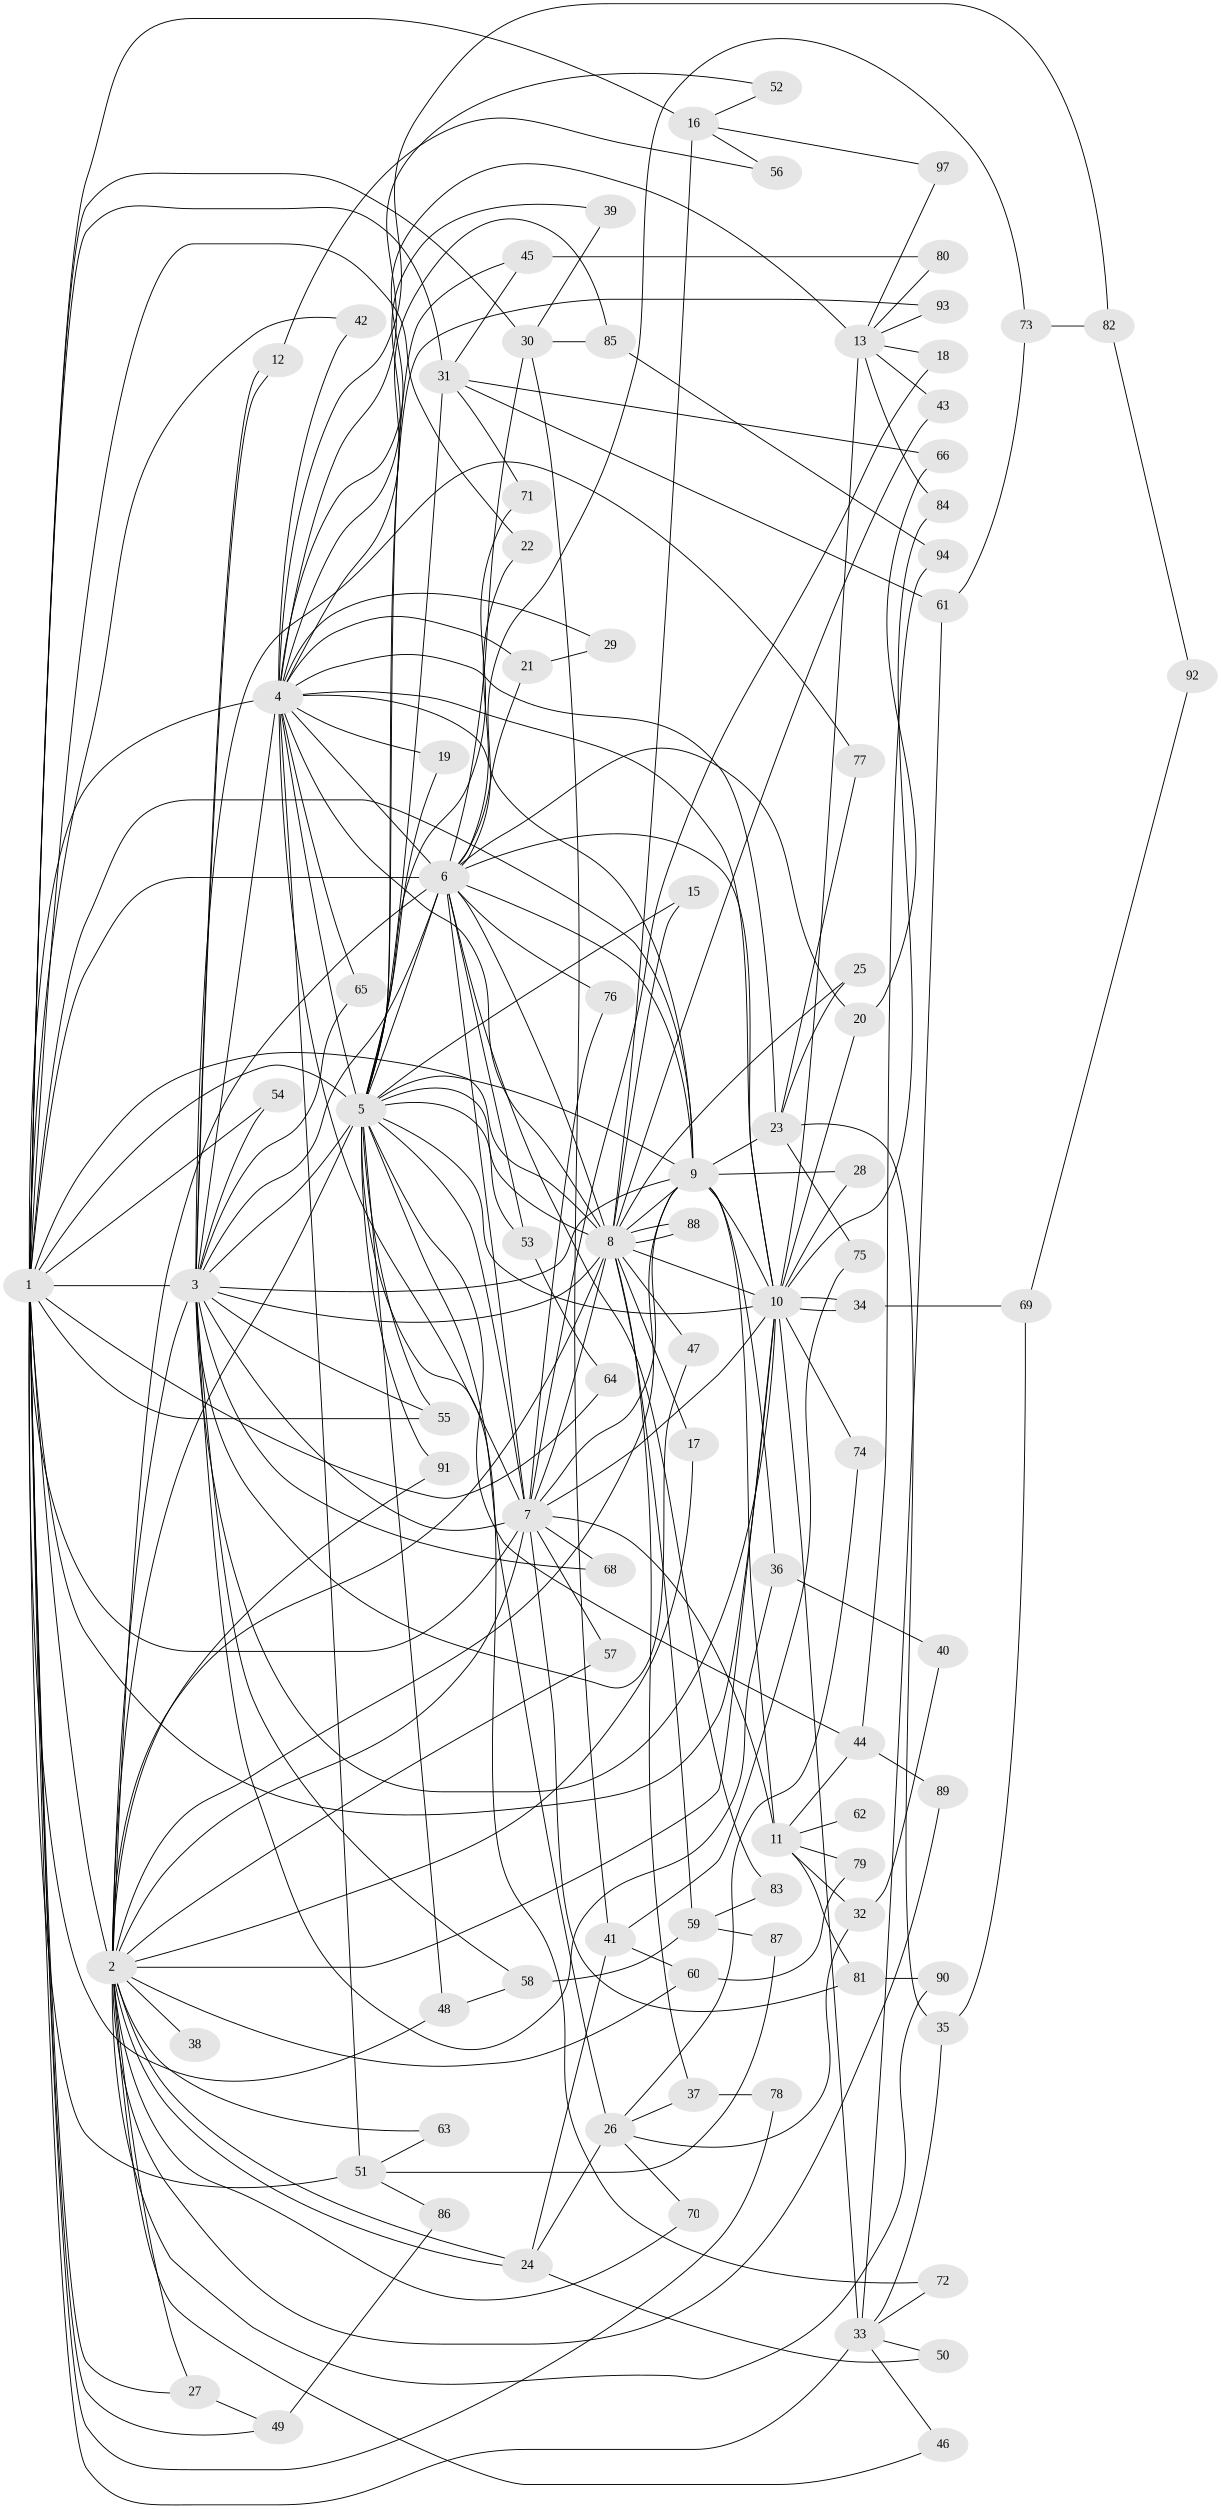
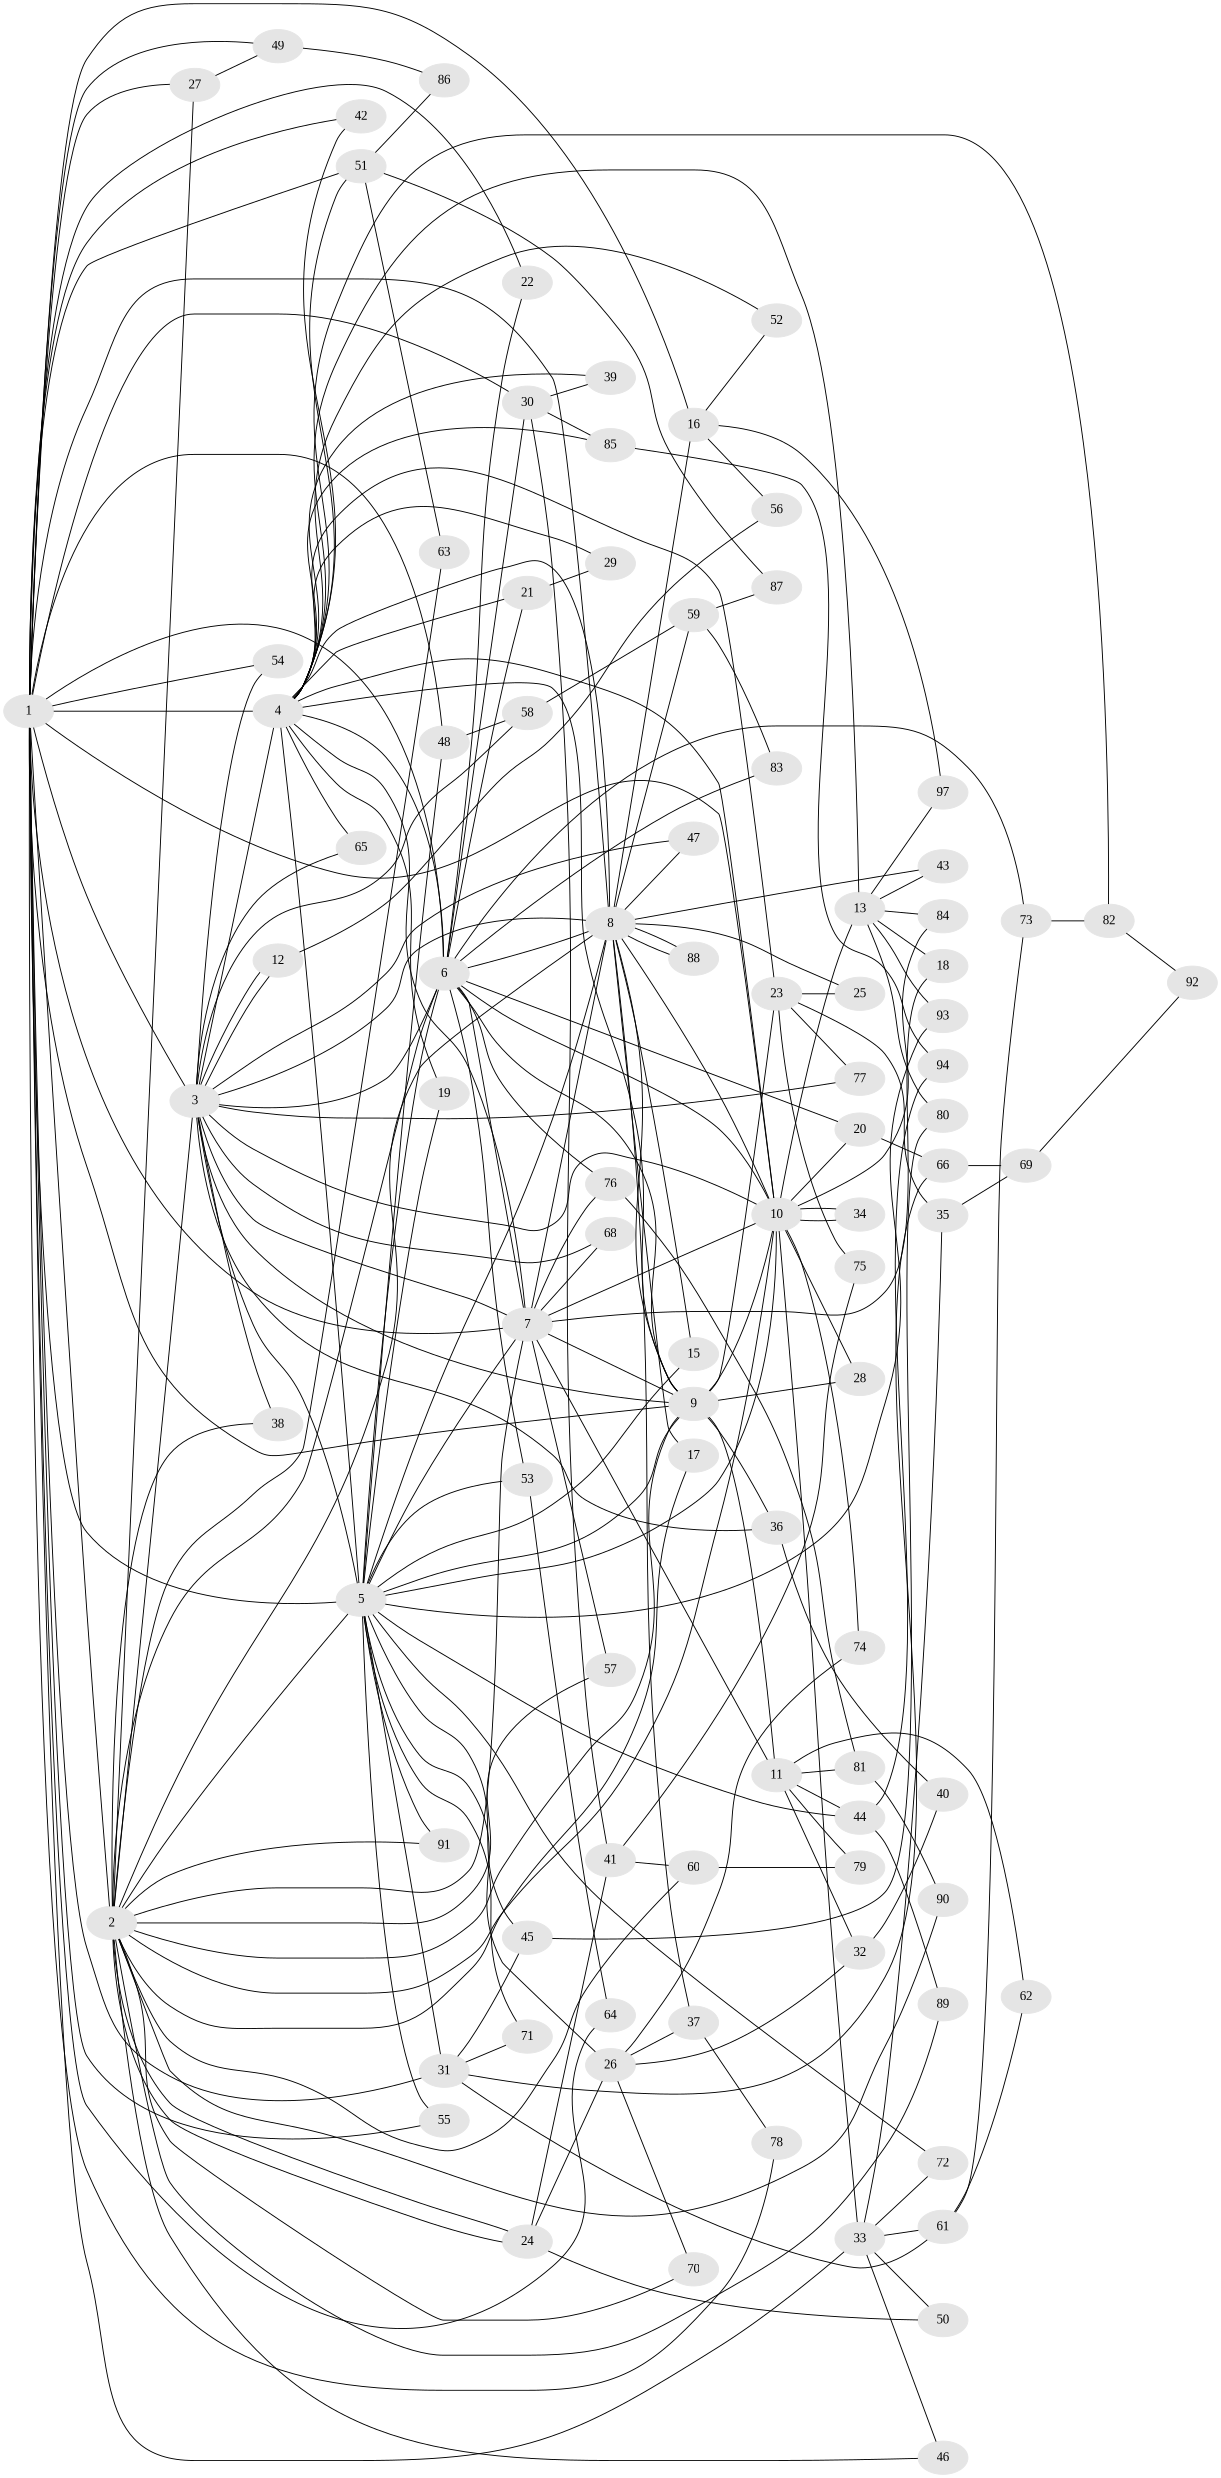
(943, 1306) -> (985, 1166)
(309, 1357) -> (237, 1301)
(561, 1866) -> (785, 1456)
none -> (995, 2115)
